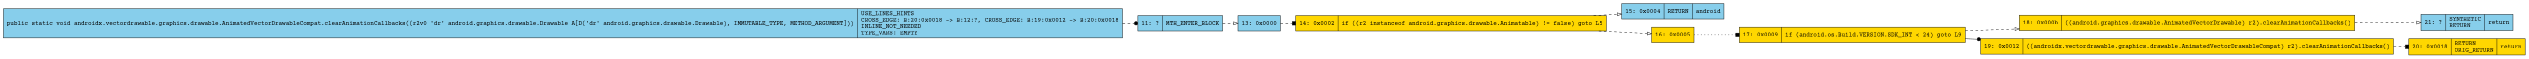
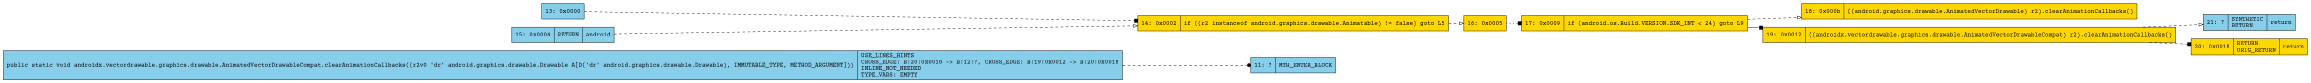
(1605, 15) -> (874, 30)
(1228, 23) -> none
(2386, 23) -> (2171, 26)
(1971, 39) -> (1753, 27)
